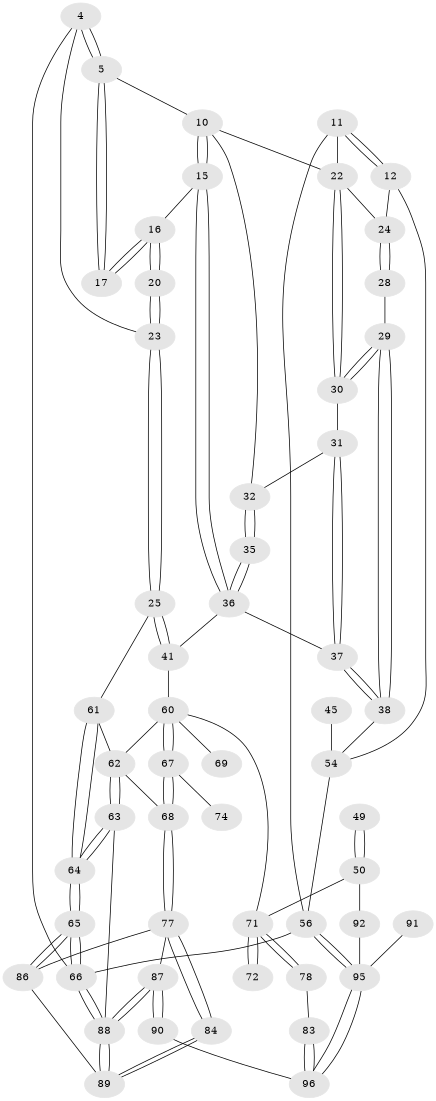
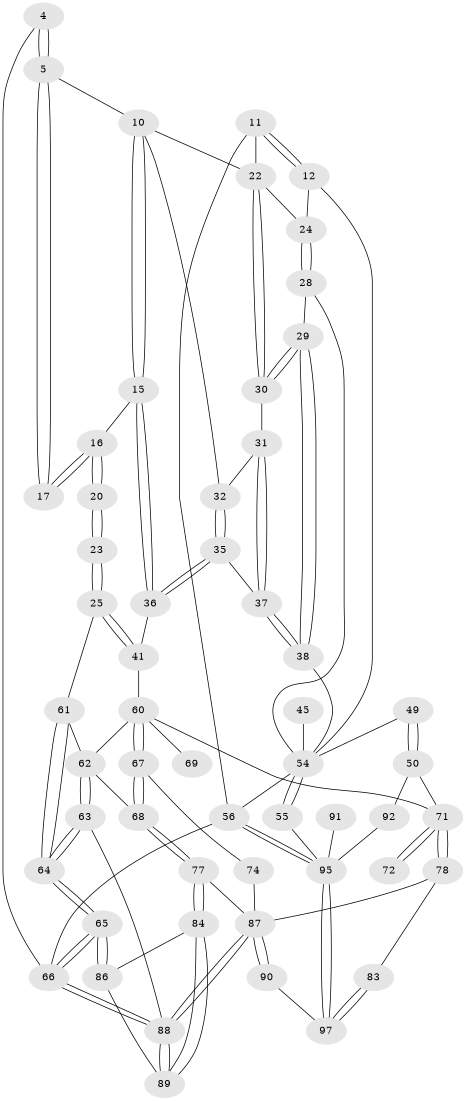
(61, 200) -> none
none -> (344, 543)
(283, 630) -> (241, 577)
none -> (358, 737)
none -> (283, 817)
none -> (254, 897)
none -> (352, 903)
(94, 948) -> (151, 951)
(309, 1084) -> (326, 1031)
